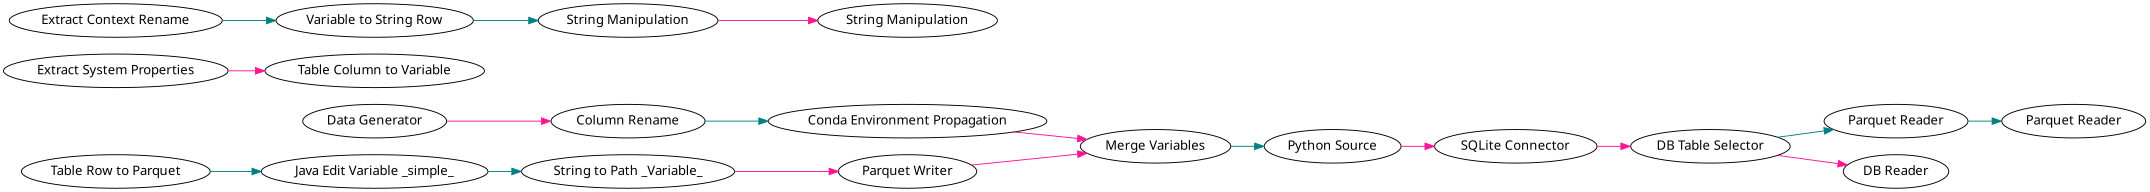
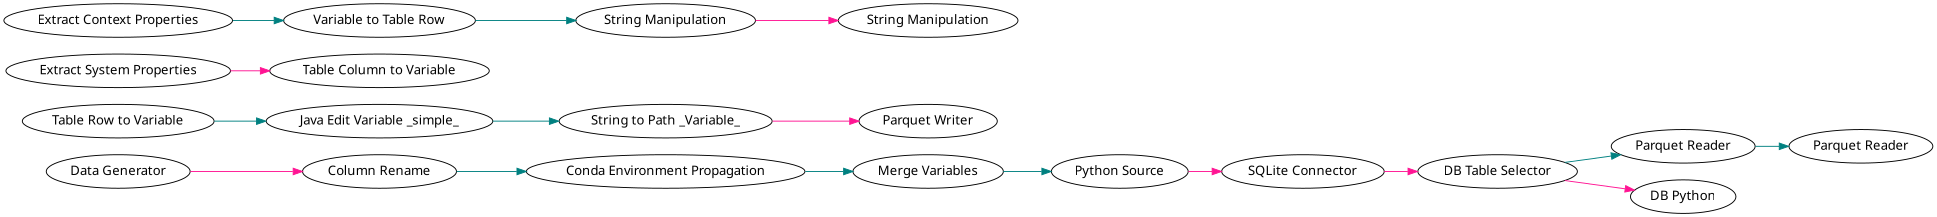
(116, 21) -> (118, 21)
(375, 21) -> (380, 21)
(1046, 135) -> (824, 171)
(1025, 160) -> none
(116, 171) -> (118, 121)
(1896, 171) -> (1683, 197)
